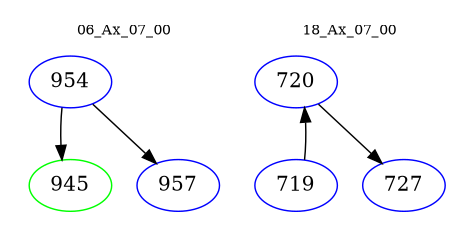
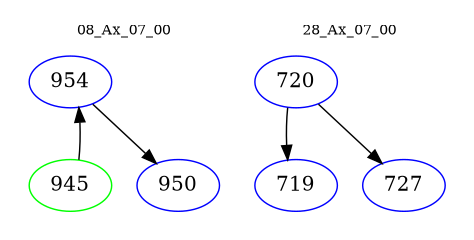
(124, 31) -> (124, 31)
(350, 31) -> (350, 31)
(61, 126) -> (80, 141)
(306, 141) -> (287, 126)
(178, 185) -> (178, 185)
